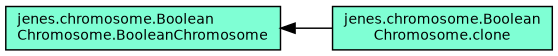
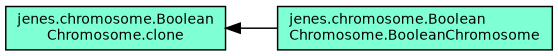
(314, 28) -> (259, 28)
